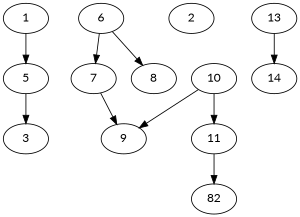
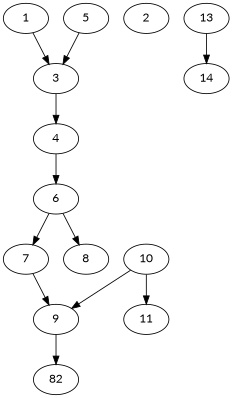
(26, 44) -> (39, 45)
none -> (56, 139)
(214, 165) -> (56, 345)
